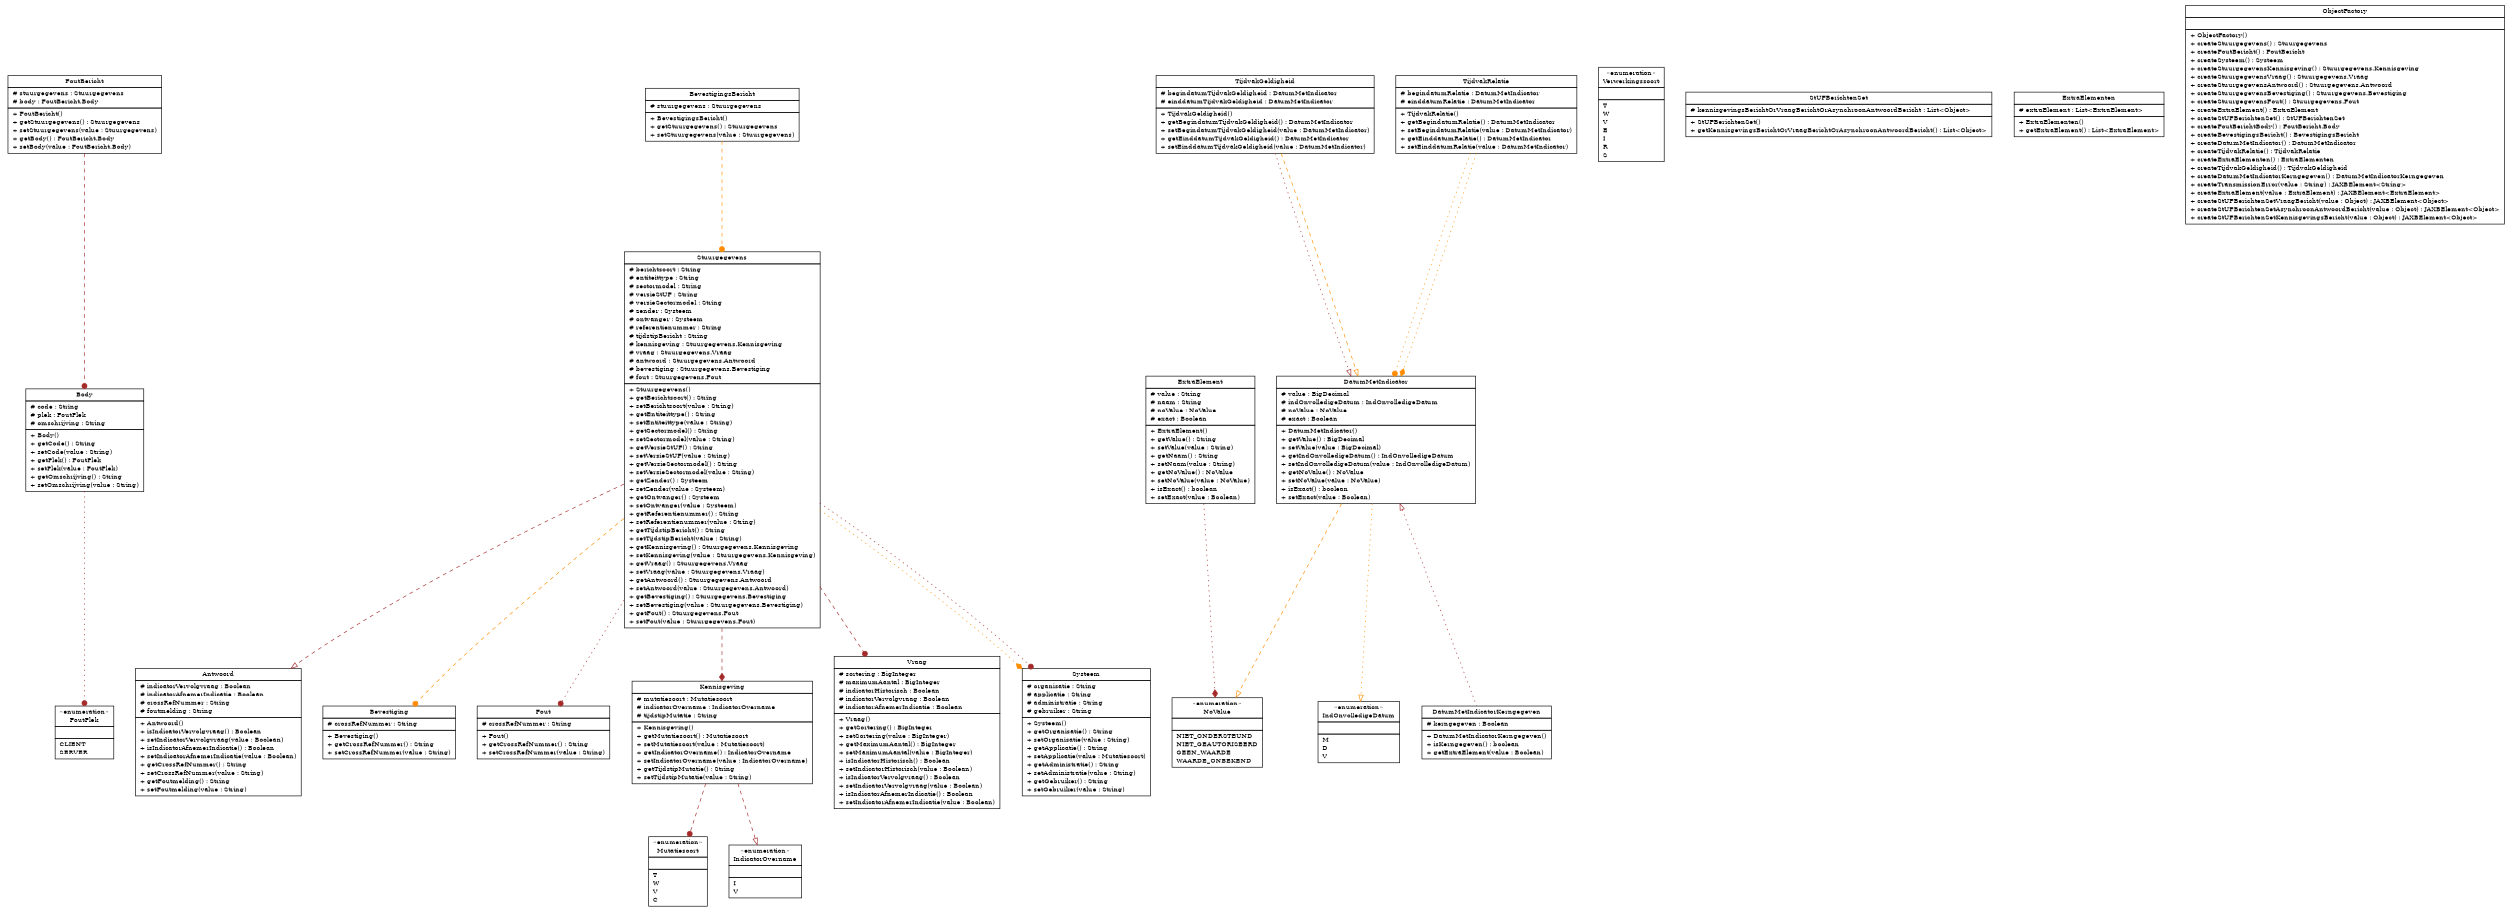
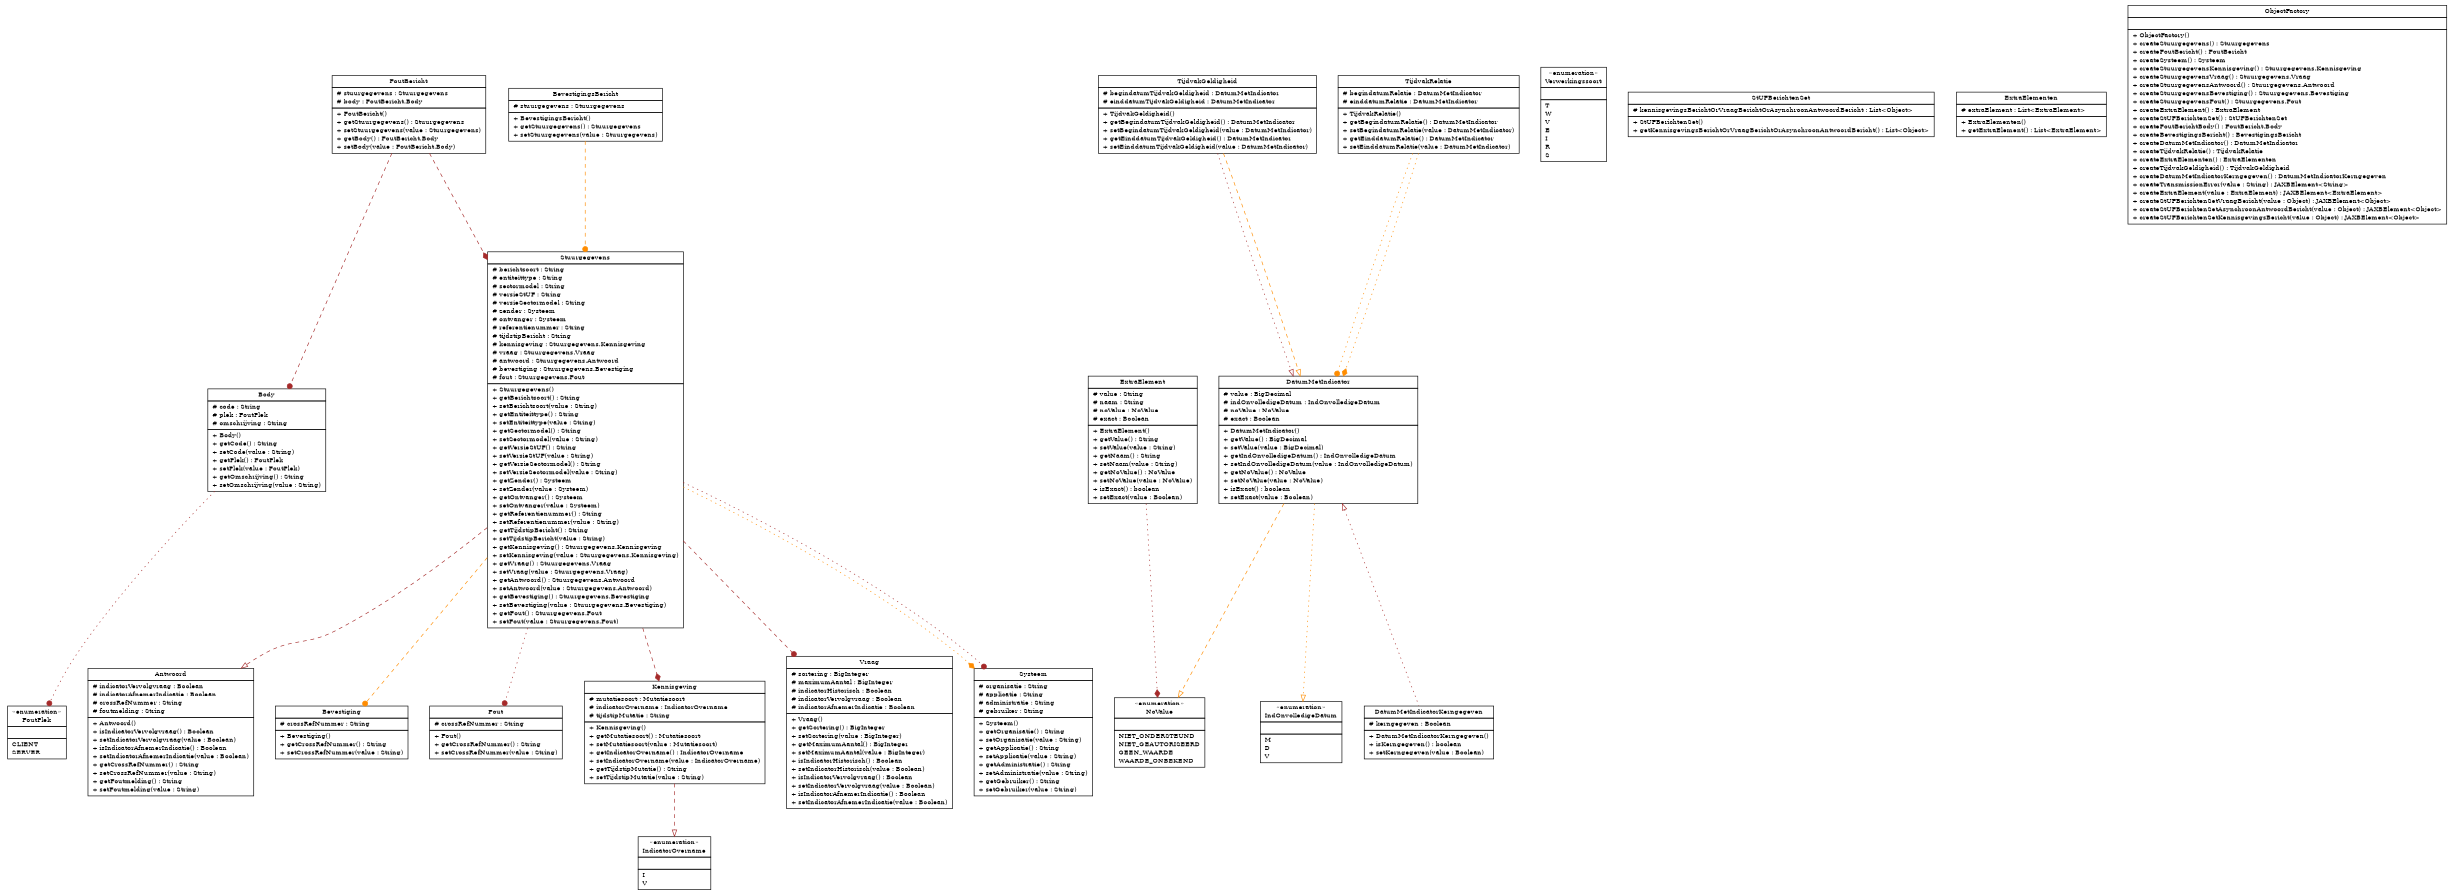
none -> (457, 203)
(1485, 753) -> (1426, 753)
(1086, 756) -> (1028, 756)
(678, 871) -> none
